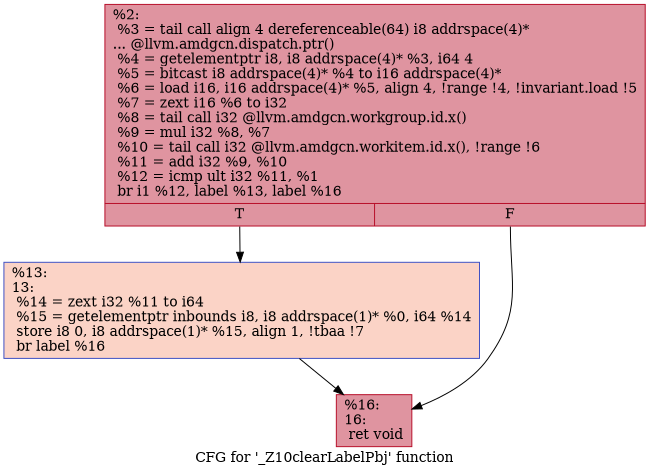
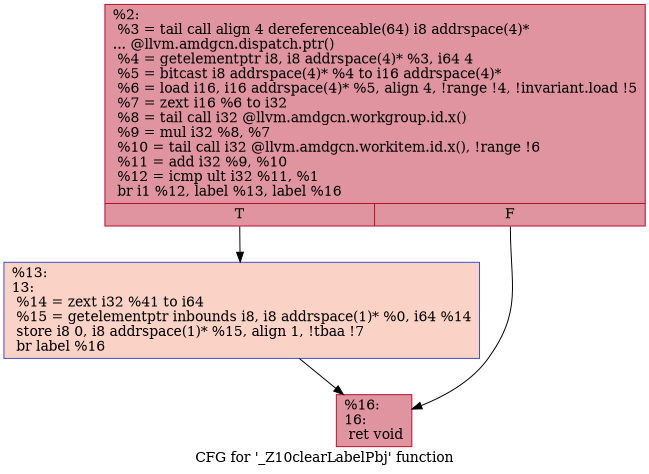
(108, 303) -> (108, 303)
